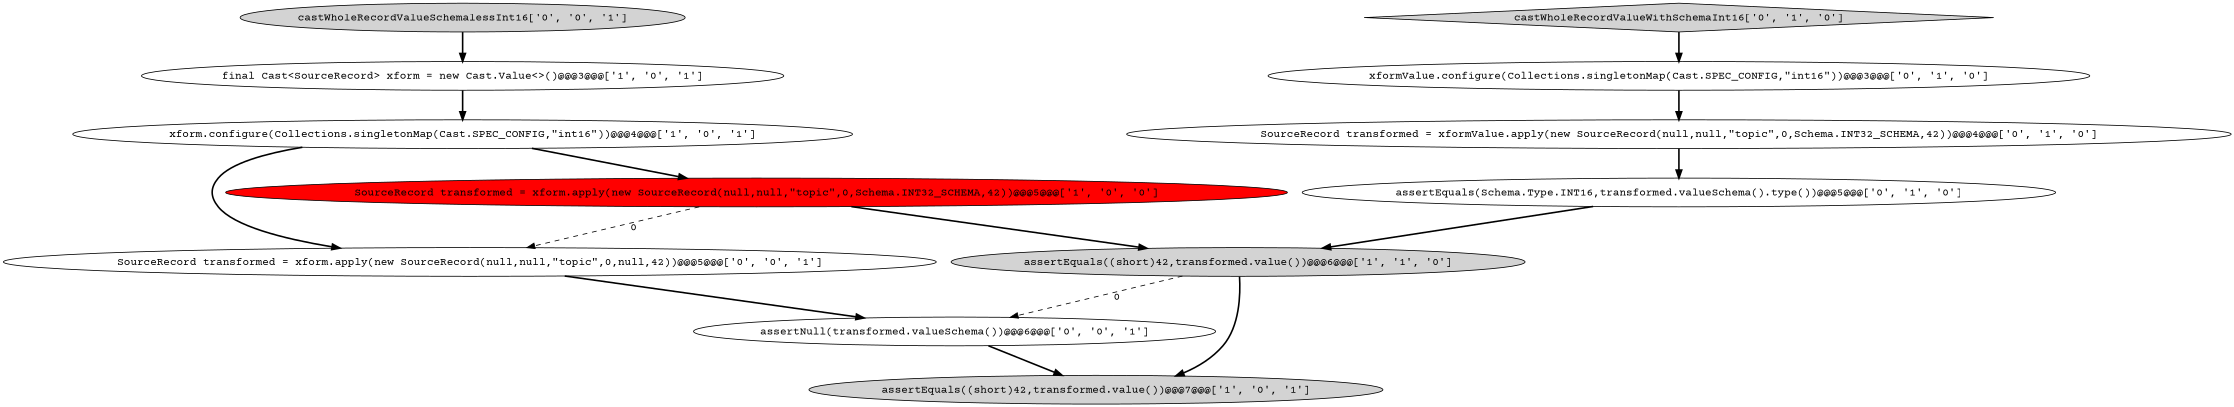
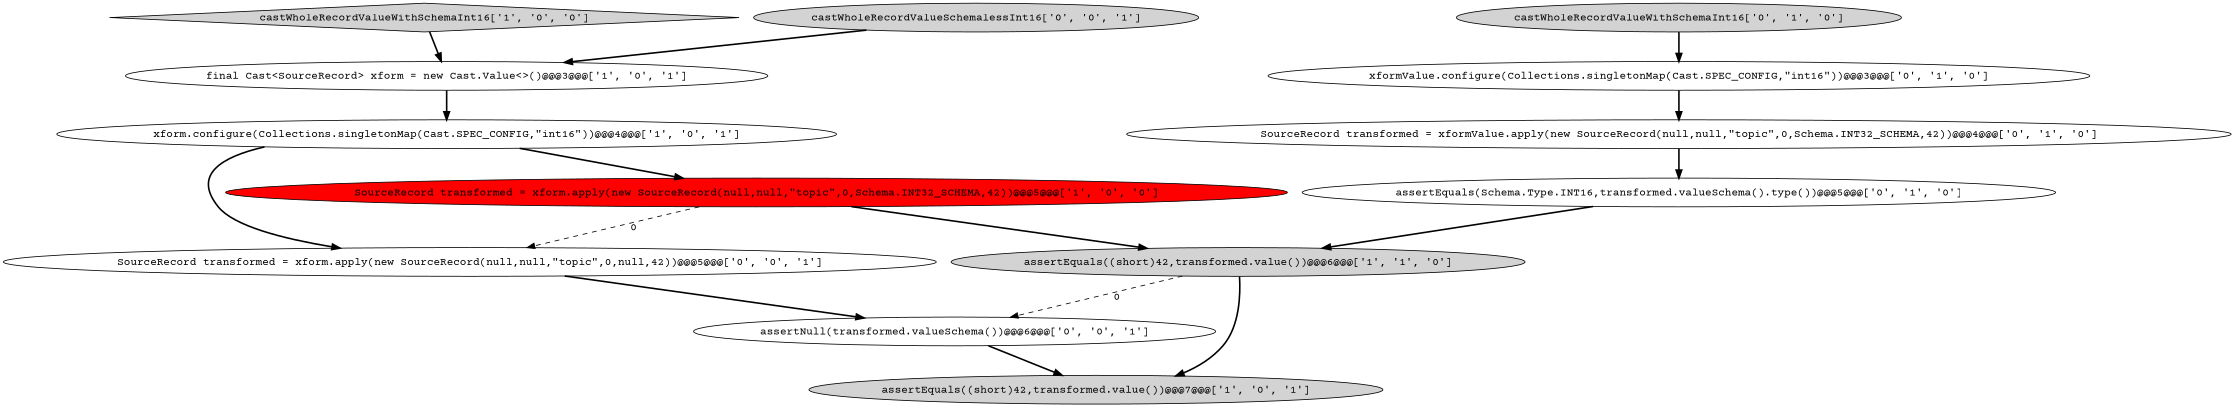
none -> (424, 18)
(1679, 18) -> (1679, 18)
